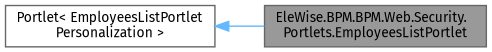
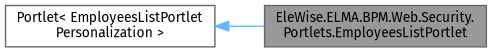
(375, 26) -> (375, 26)
